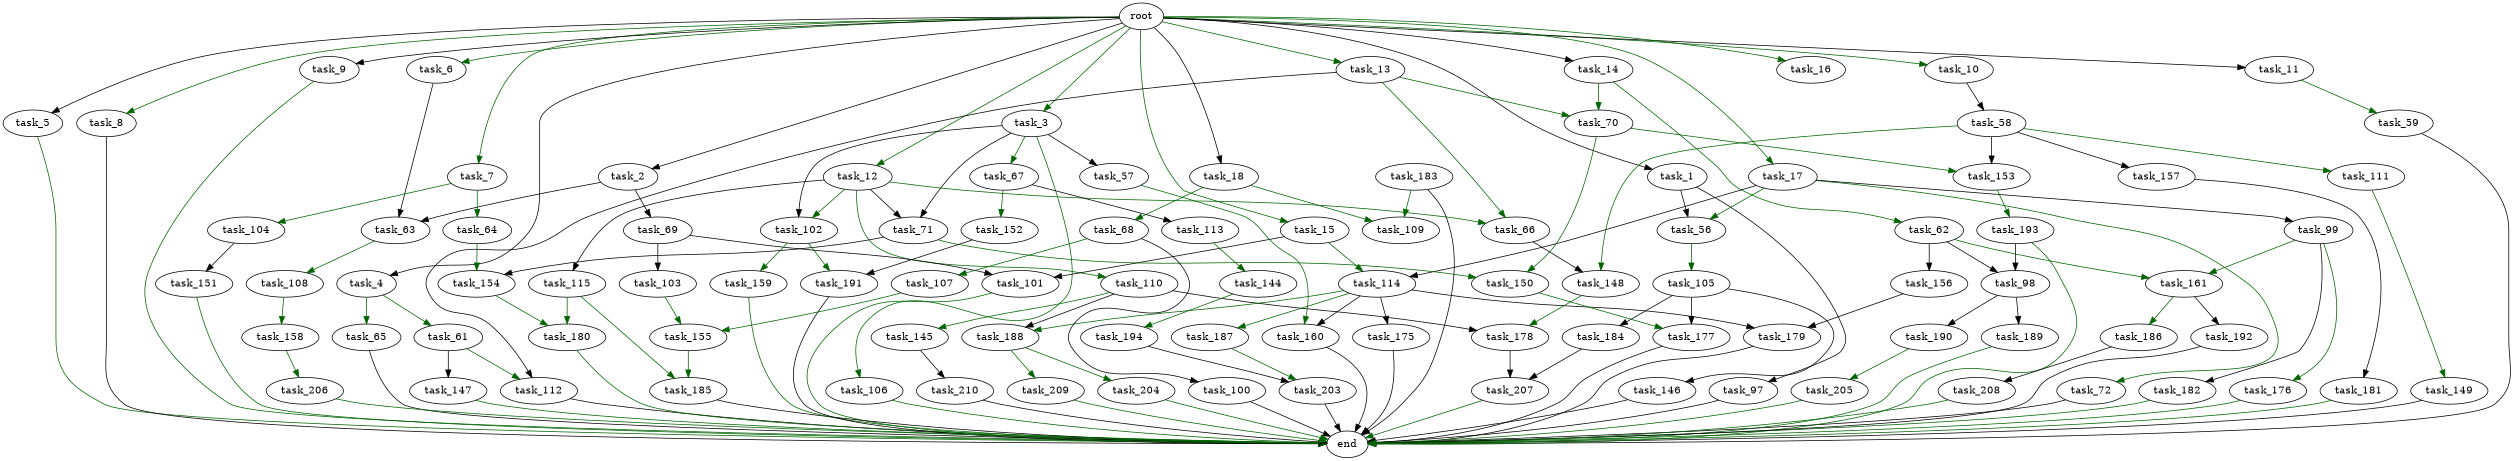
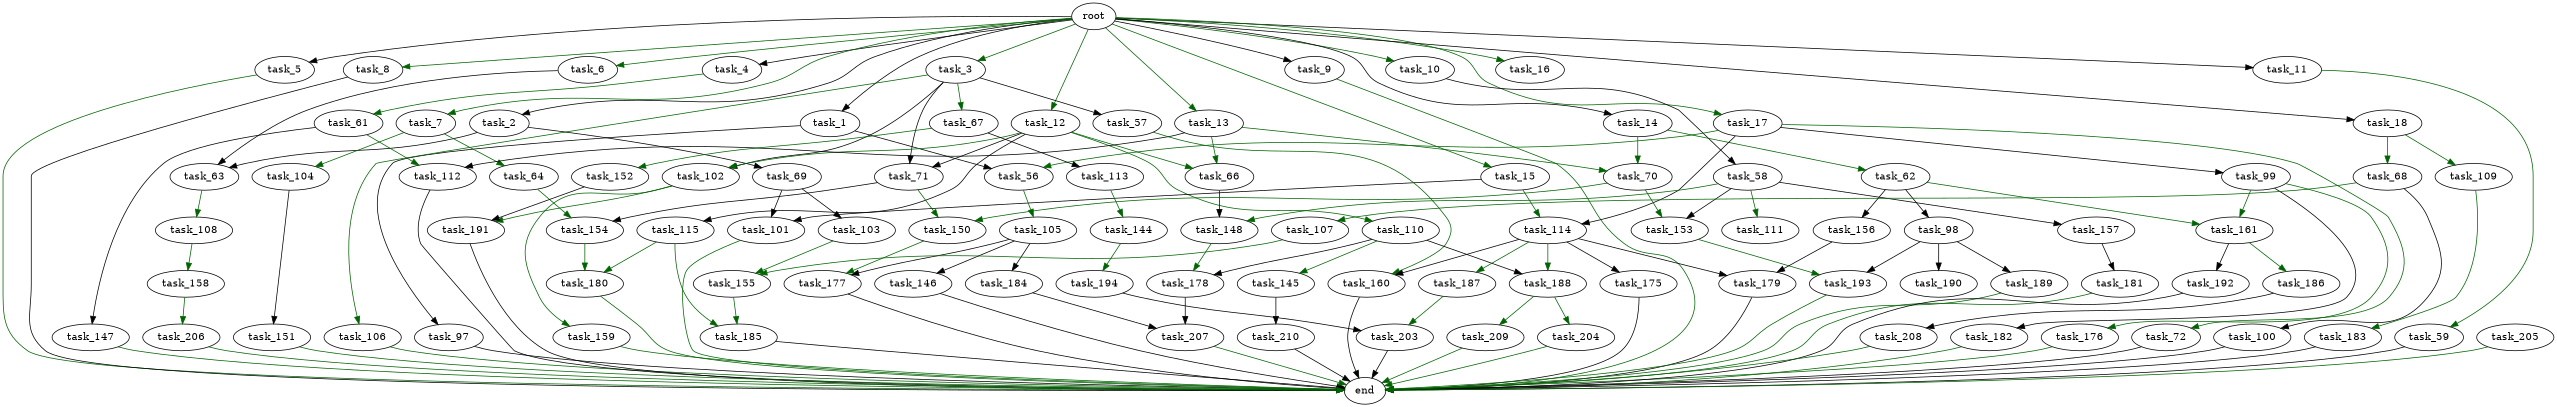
(1409, 200) -> (2464, 285)
(2015, 249) -> (1897, 255)
(367, 337) -> none
(1883, 362) -> none
(2449, 391) -> none
